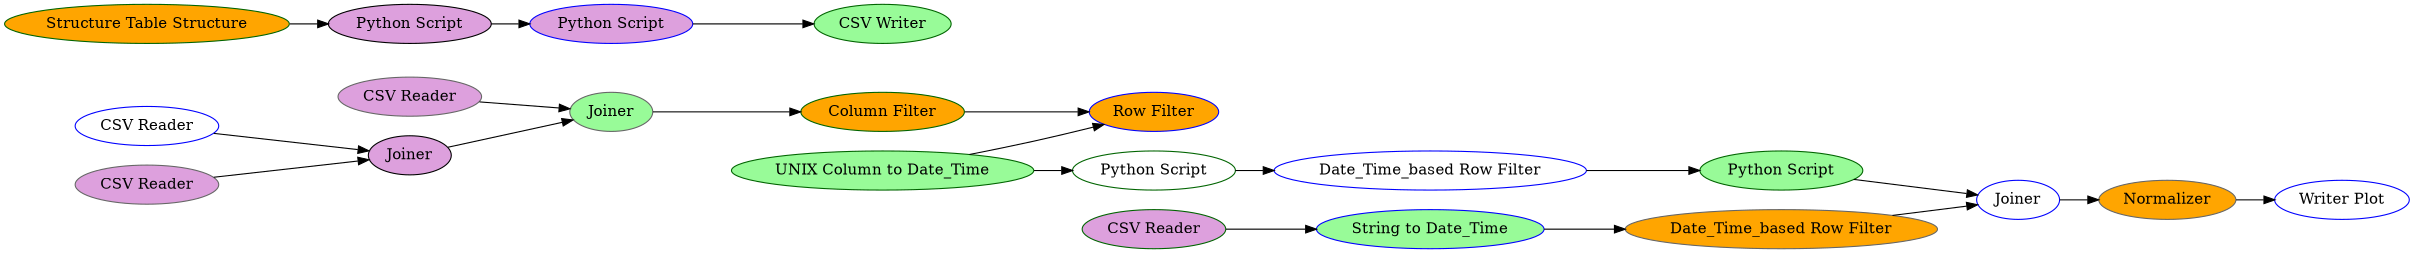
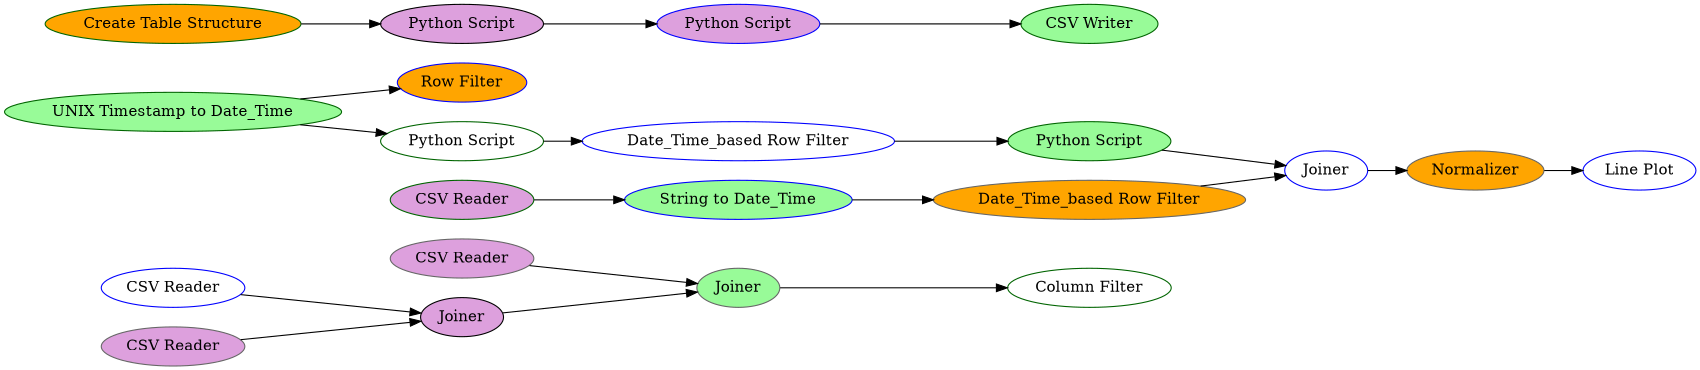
(147, 24) -> (173, 24)
(883, 112) -> (1089, 288)
(1021, 112) -> none
(883, 171) -> (173, 112)
(2342, 200) -> (1639, 171)
